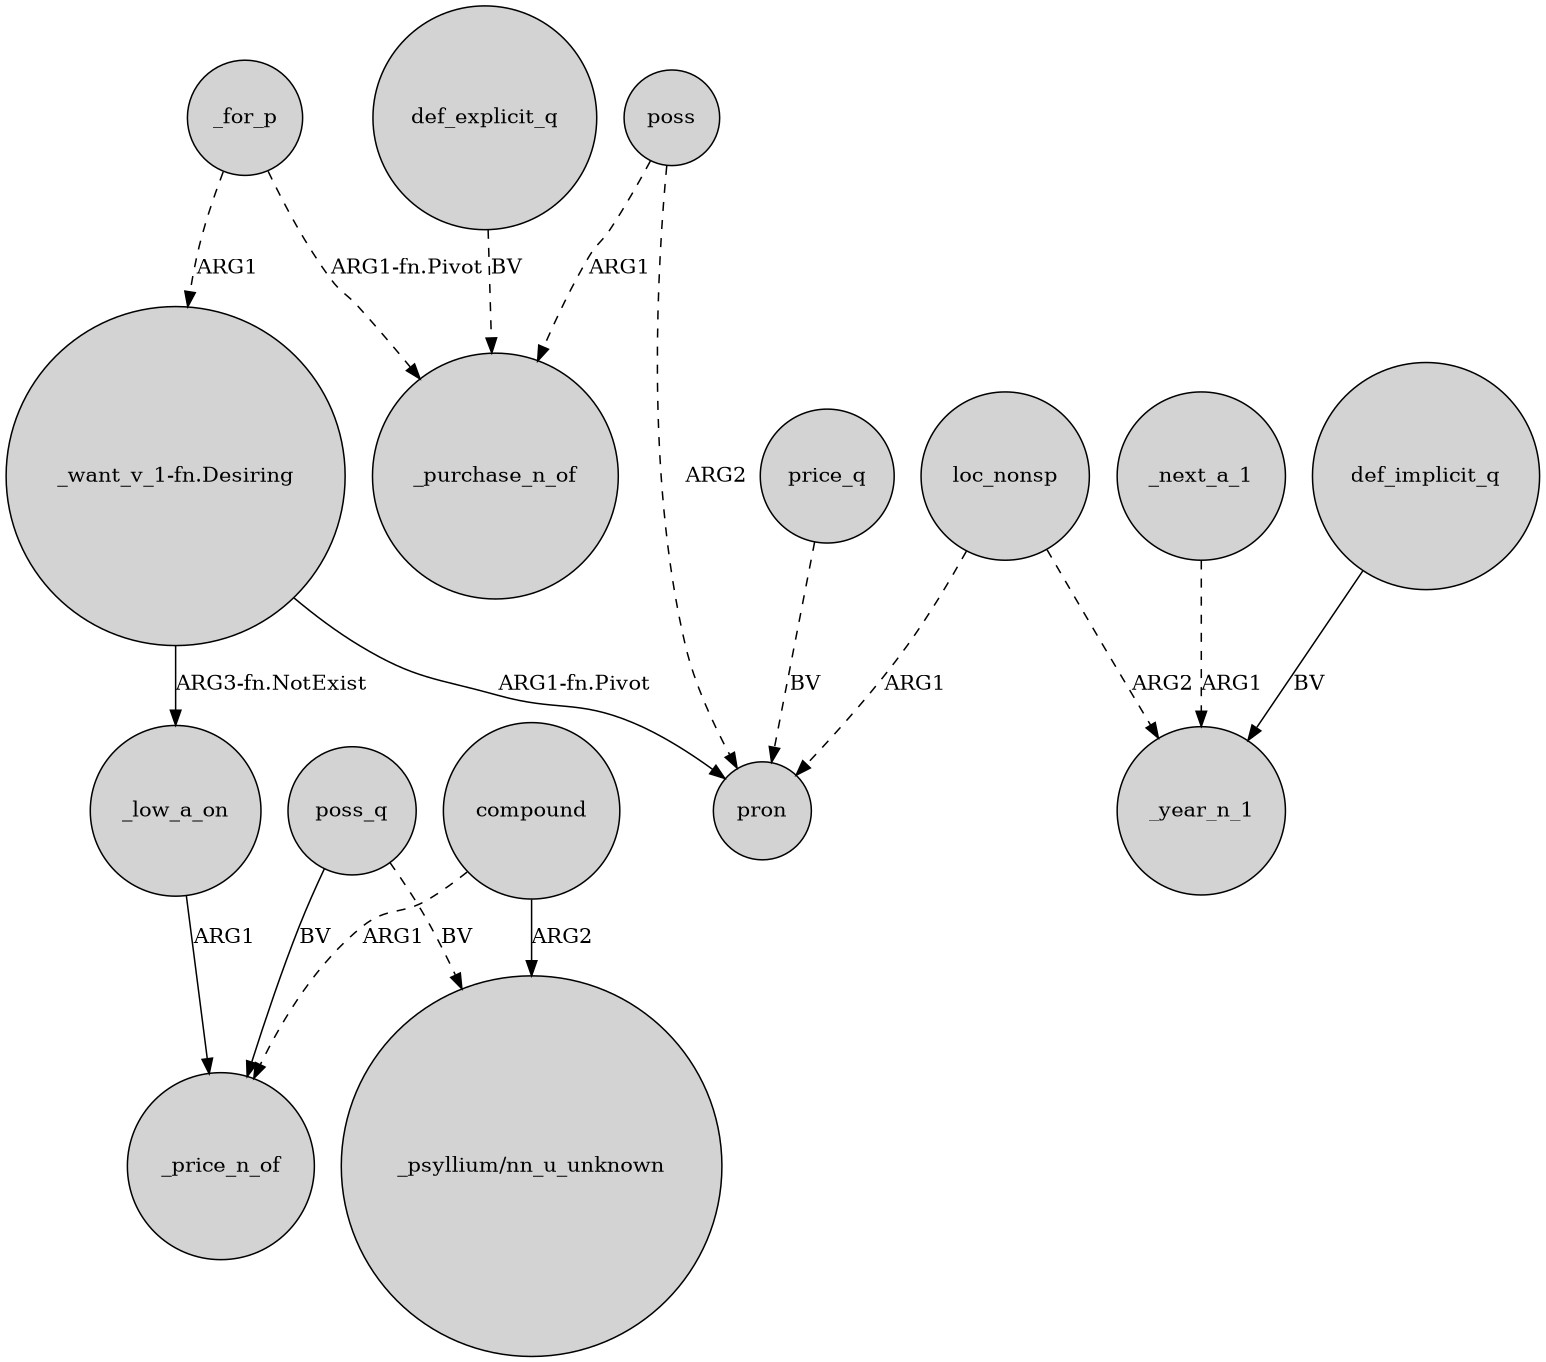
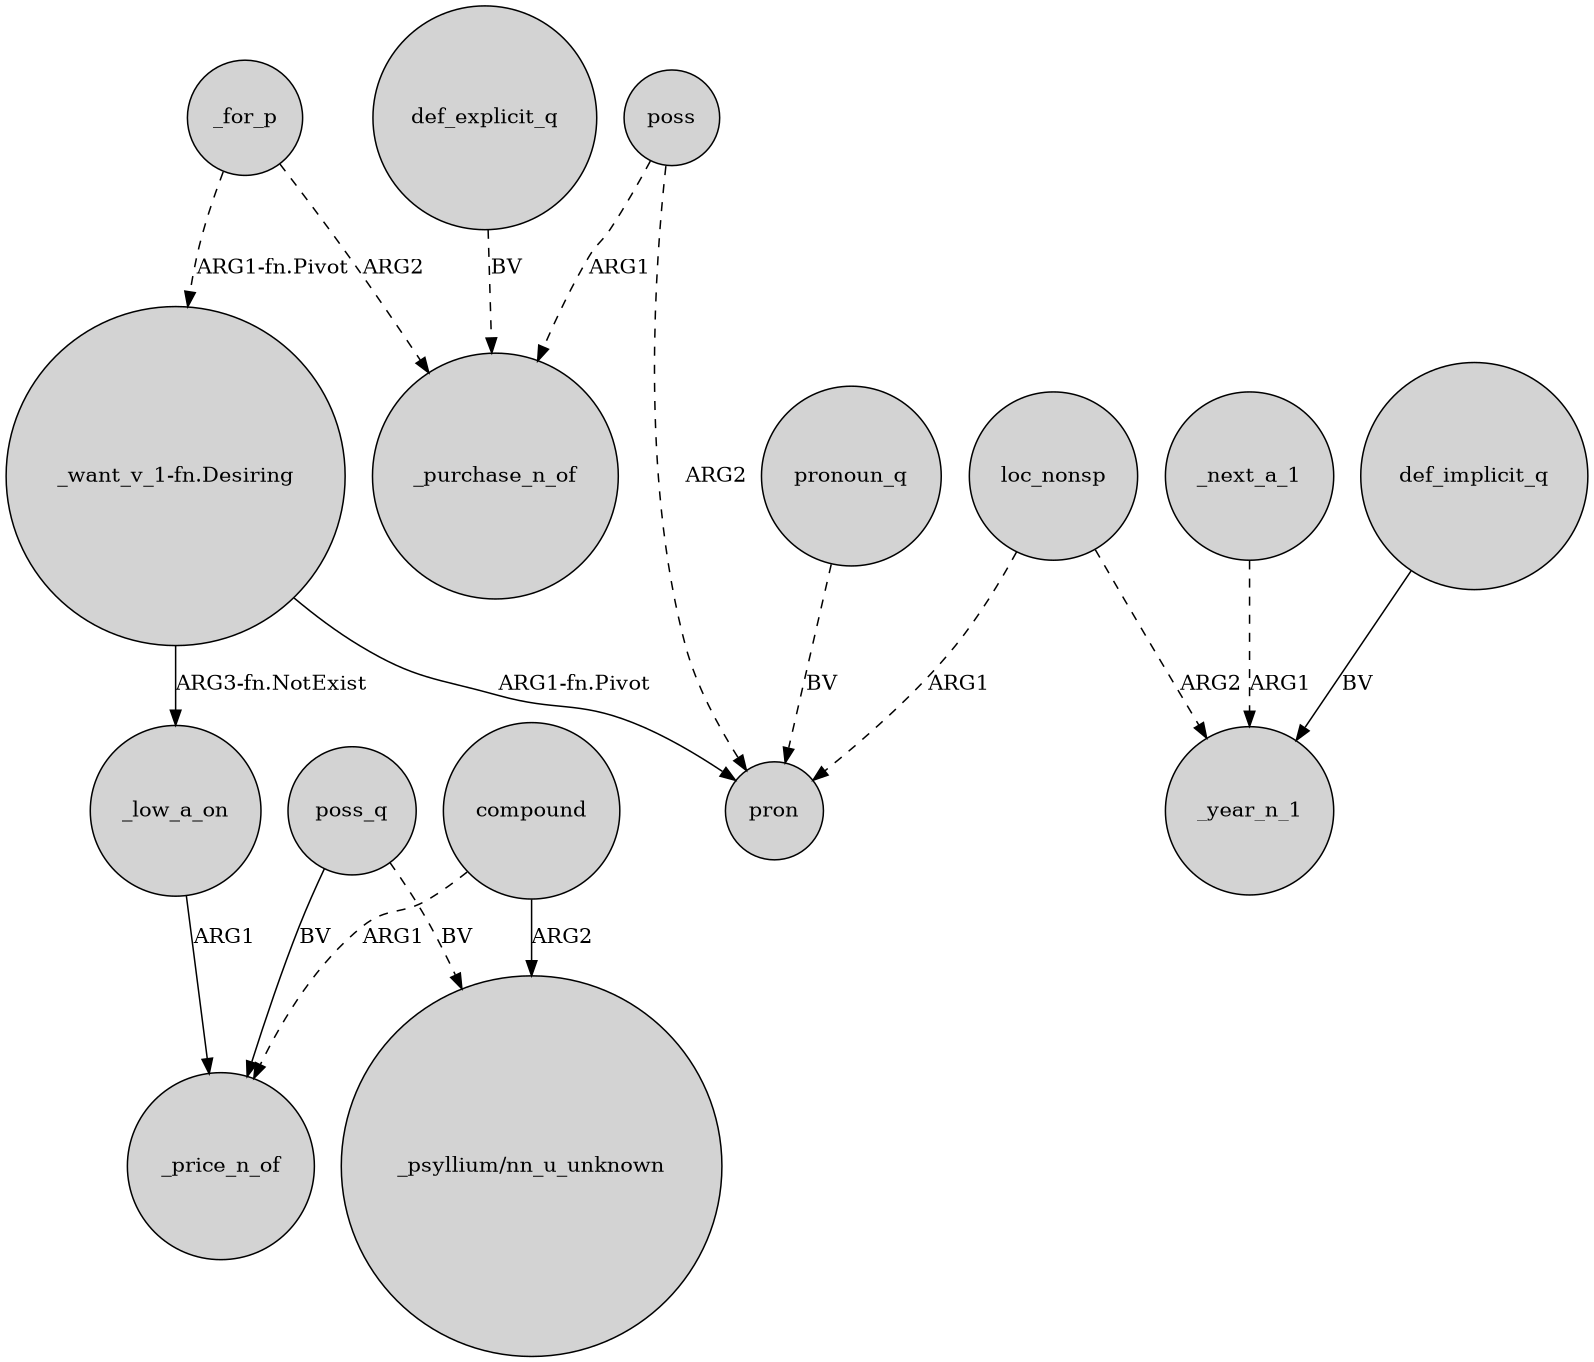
(228, 268) -> (273, 268)
(407, 268) -> (394, 268)
(827, 476) -> (851, 476)
